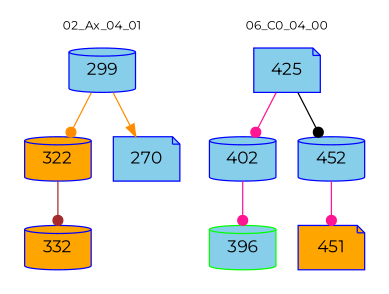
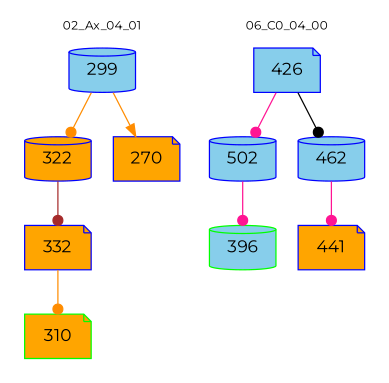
(287, 70) -> (287, 70)
(147, 159) -> (147, 159)
(243, 159) -> (243, 159)
(331, 159) -> (331, 159)
(58, 248) -> (58, 248)
(331, 248) -> (331, 248)
none -> (58, 336)
